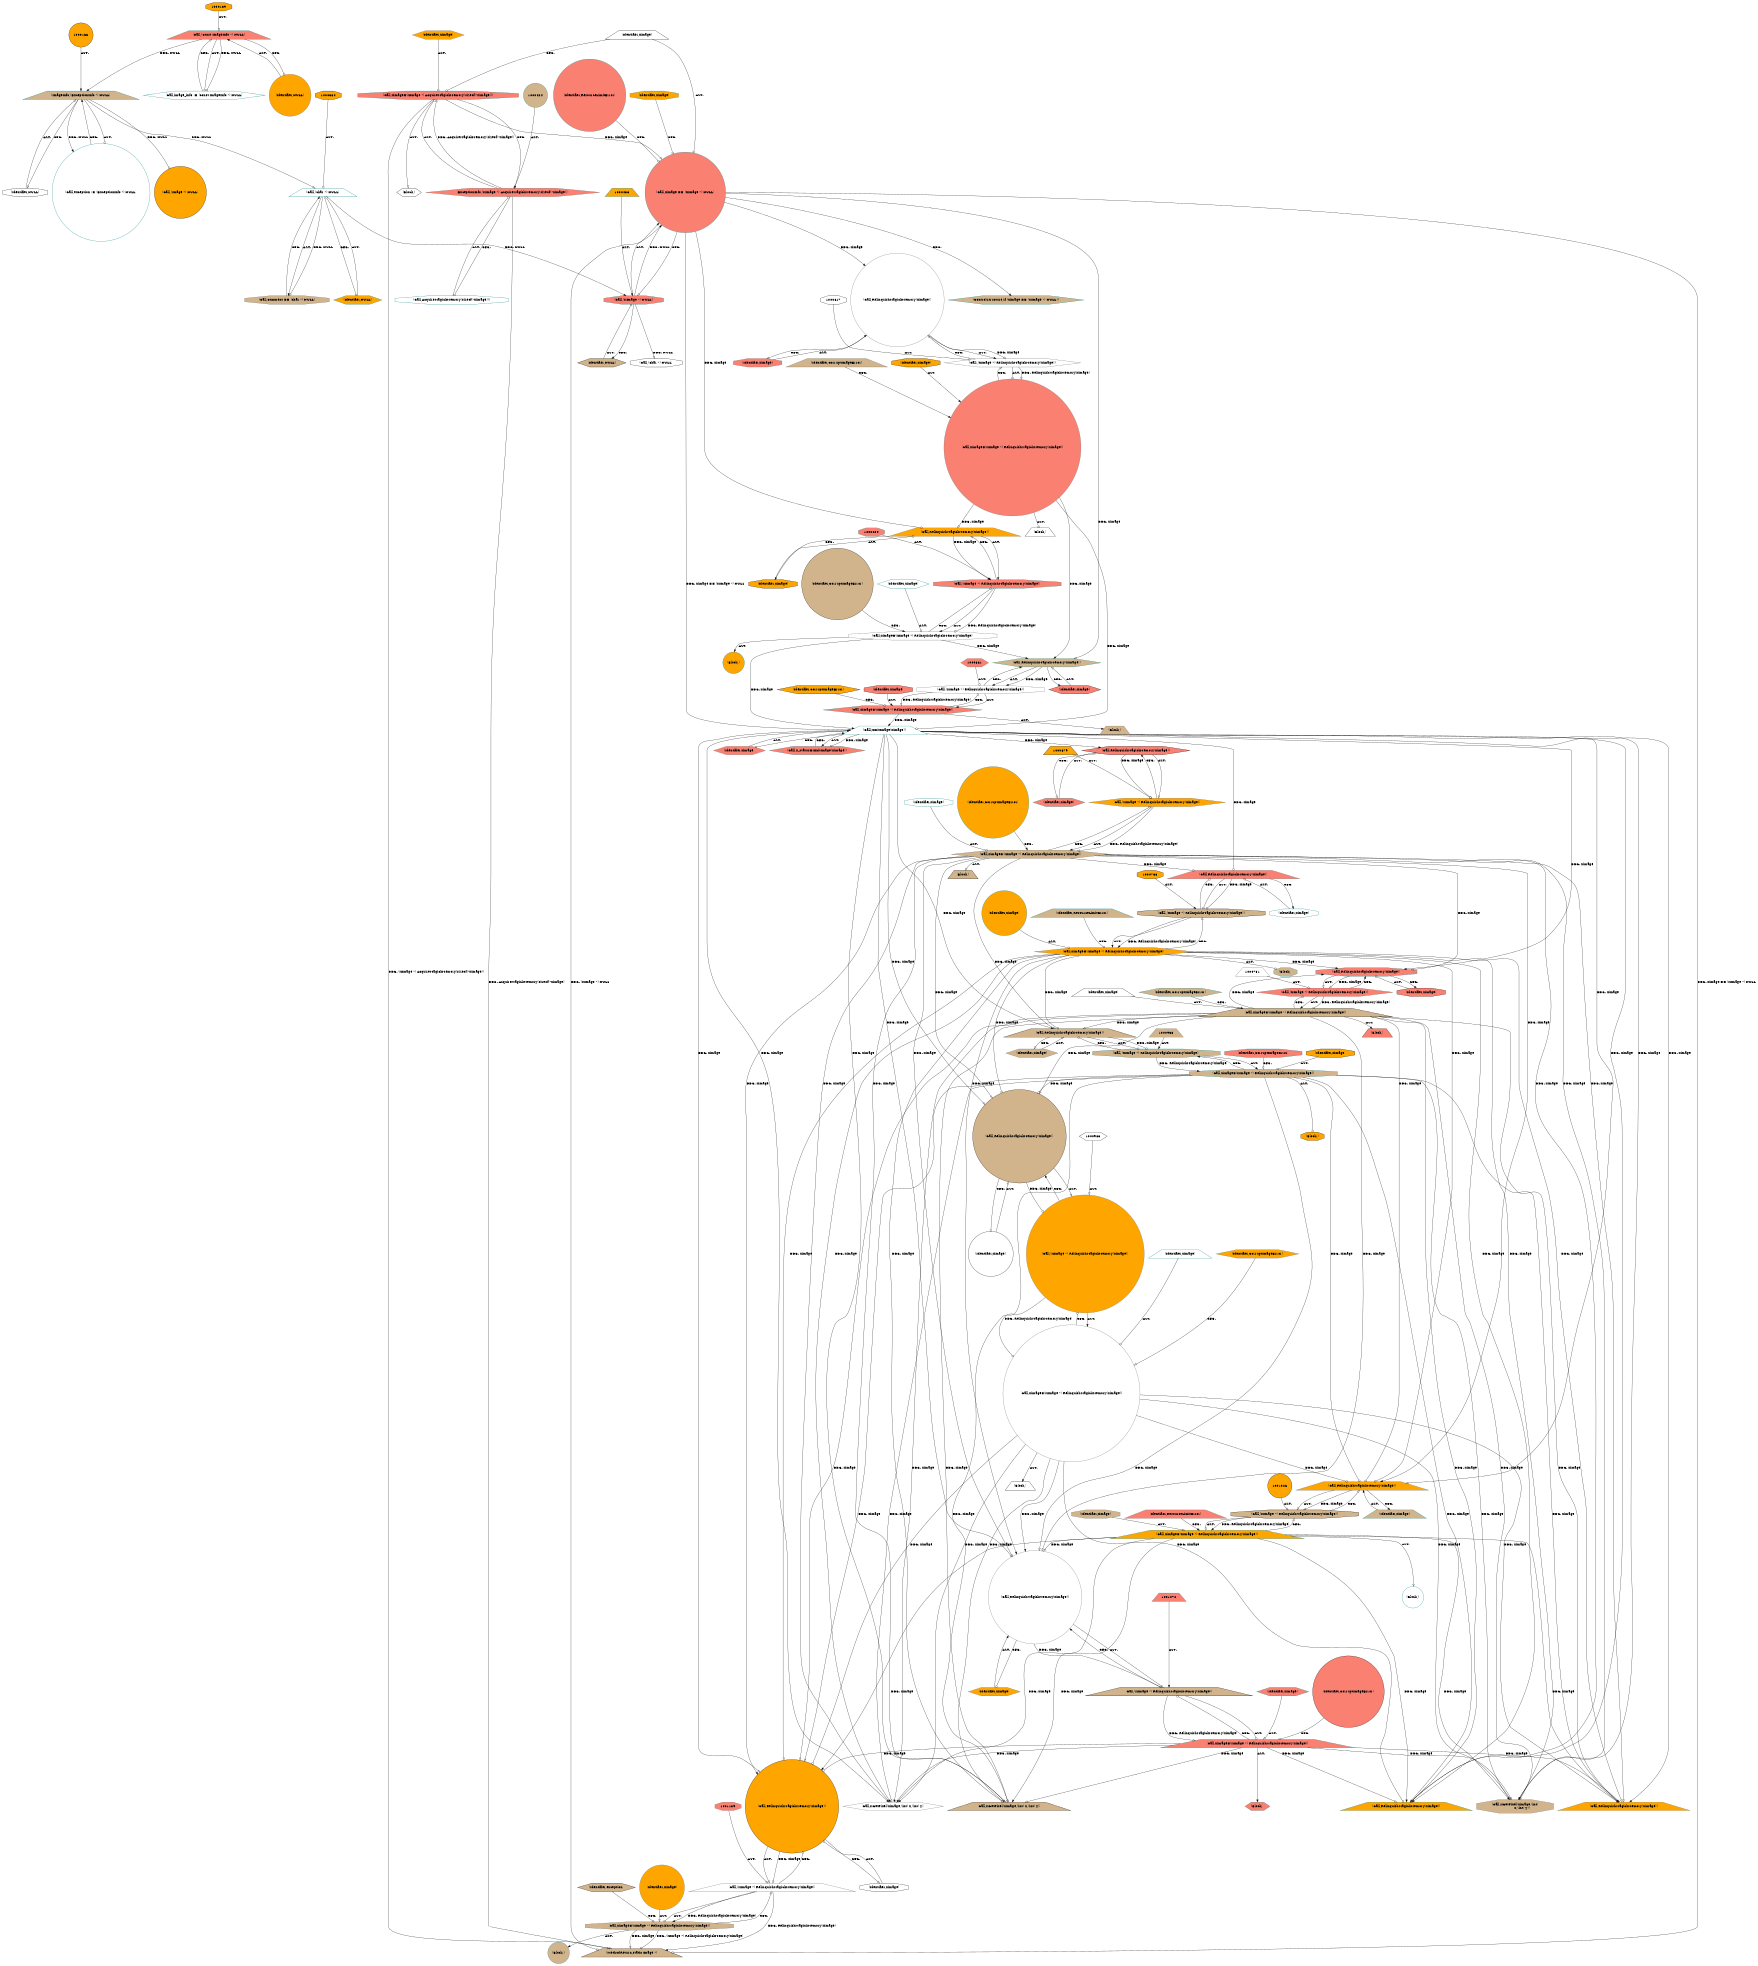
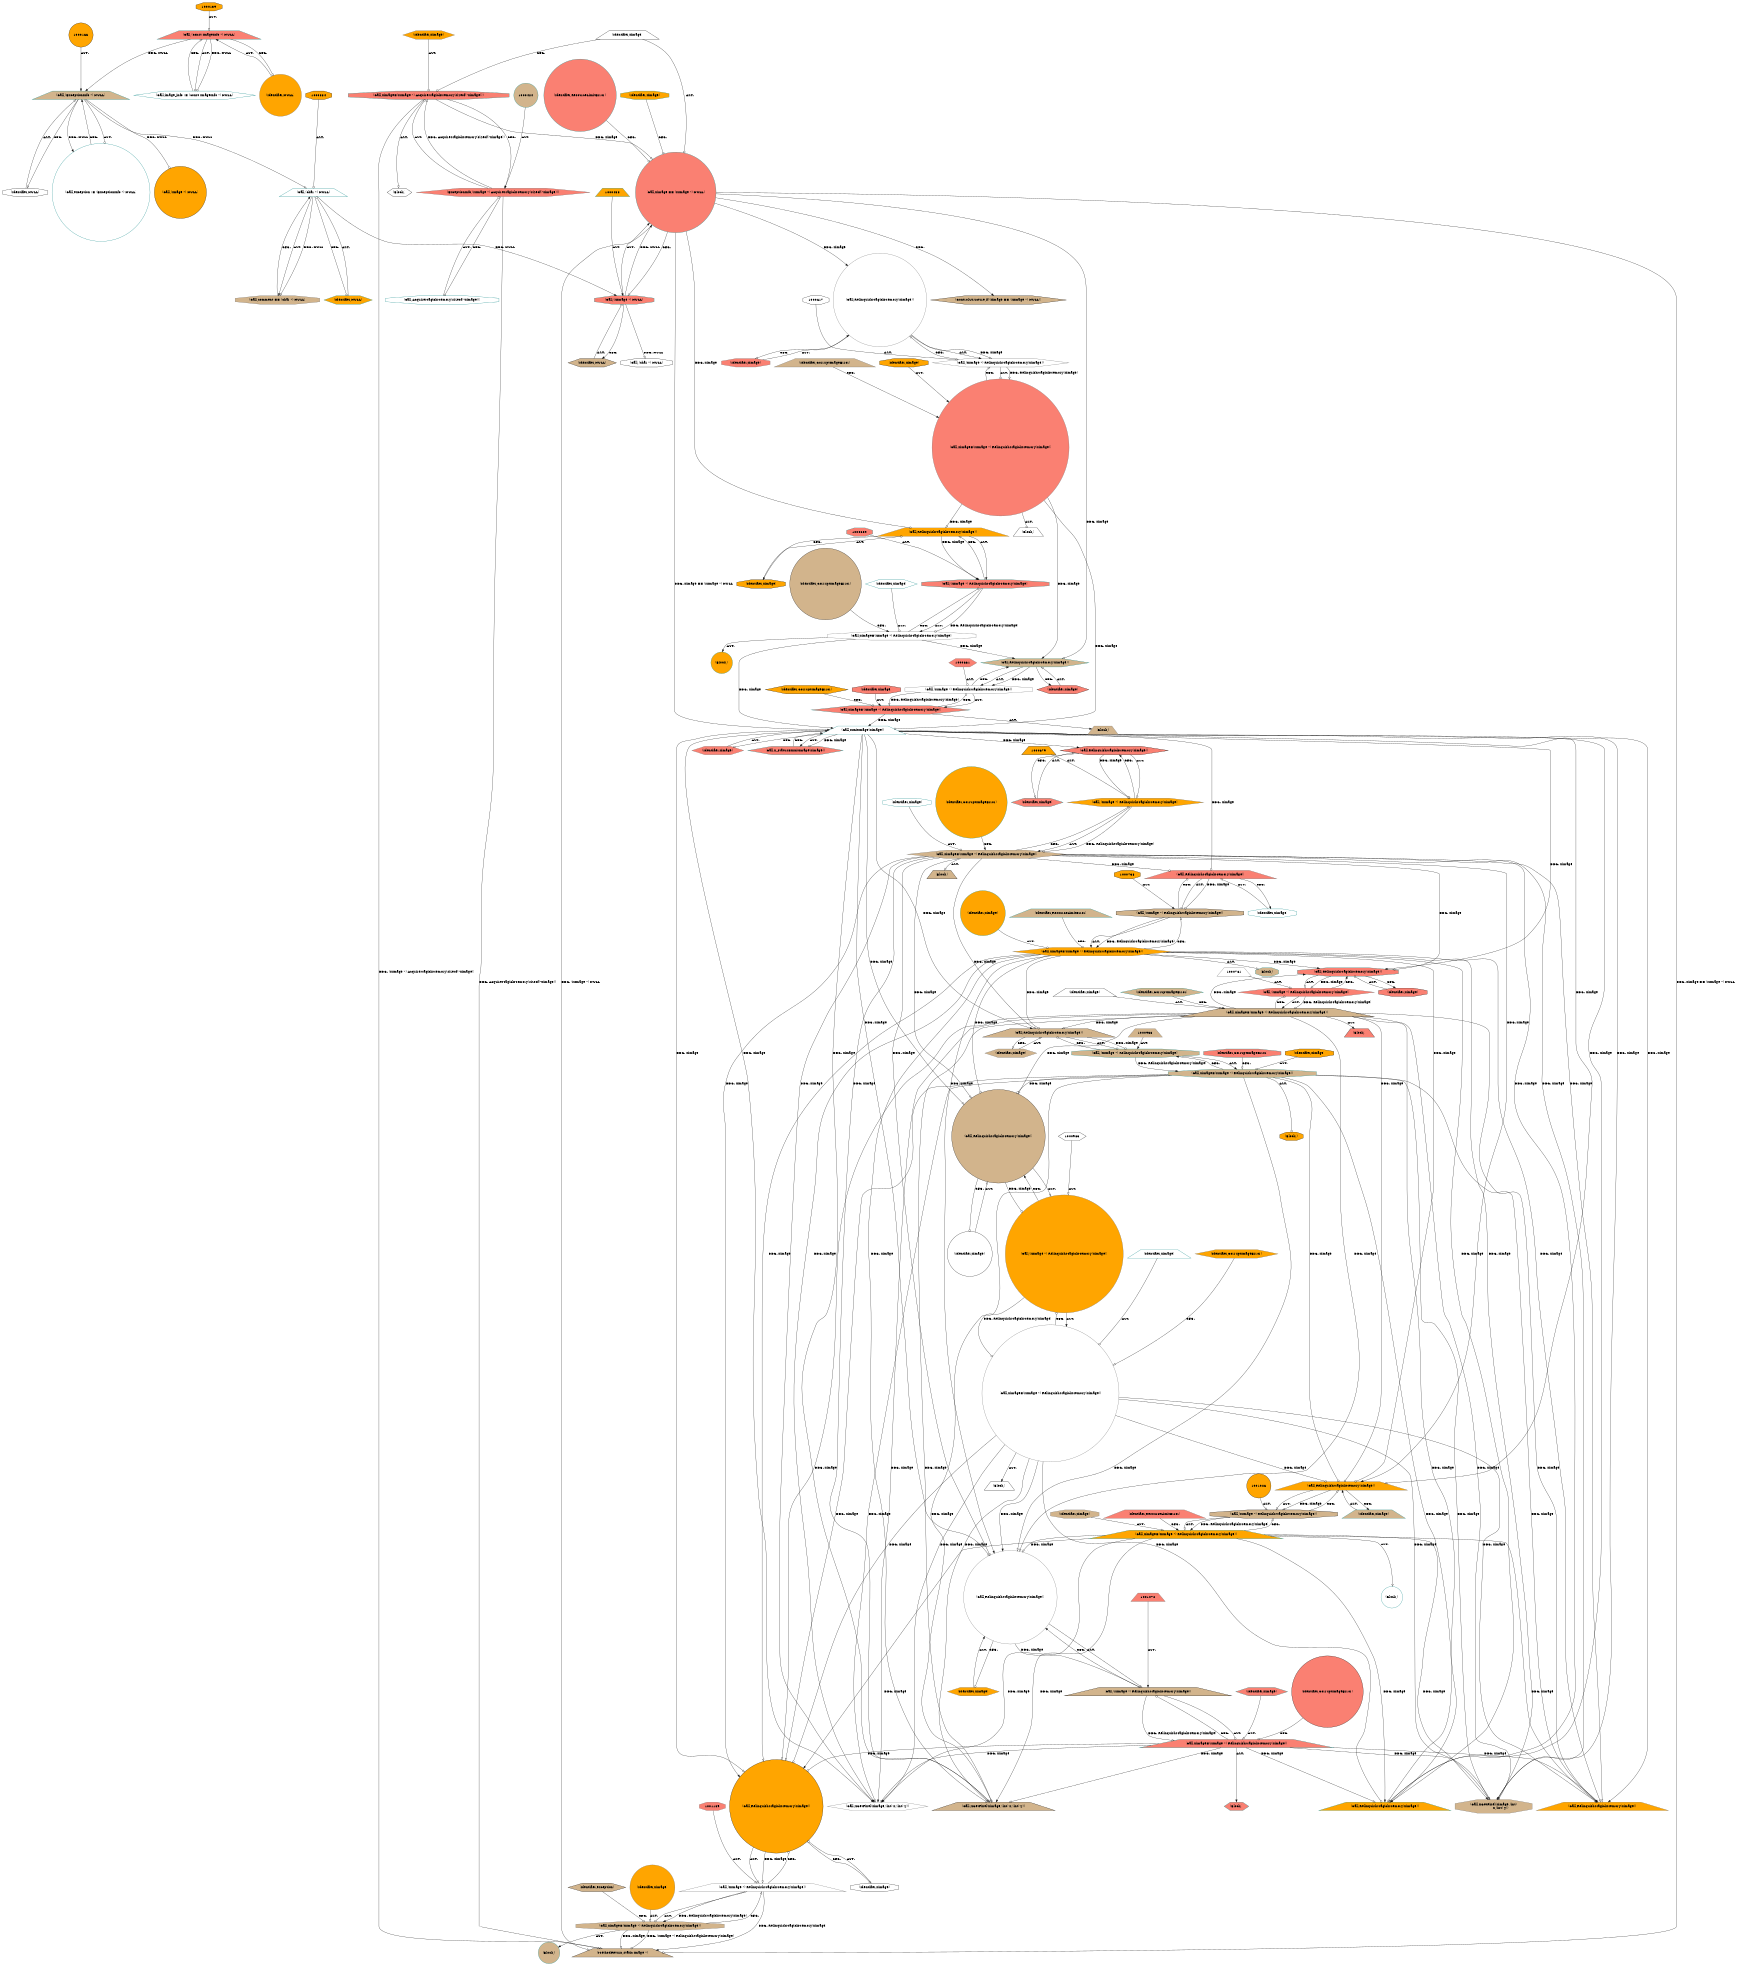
(81, 95) -> (81, 95)
(1016, 300) -> (998, 300)
